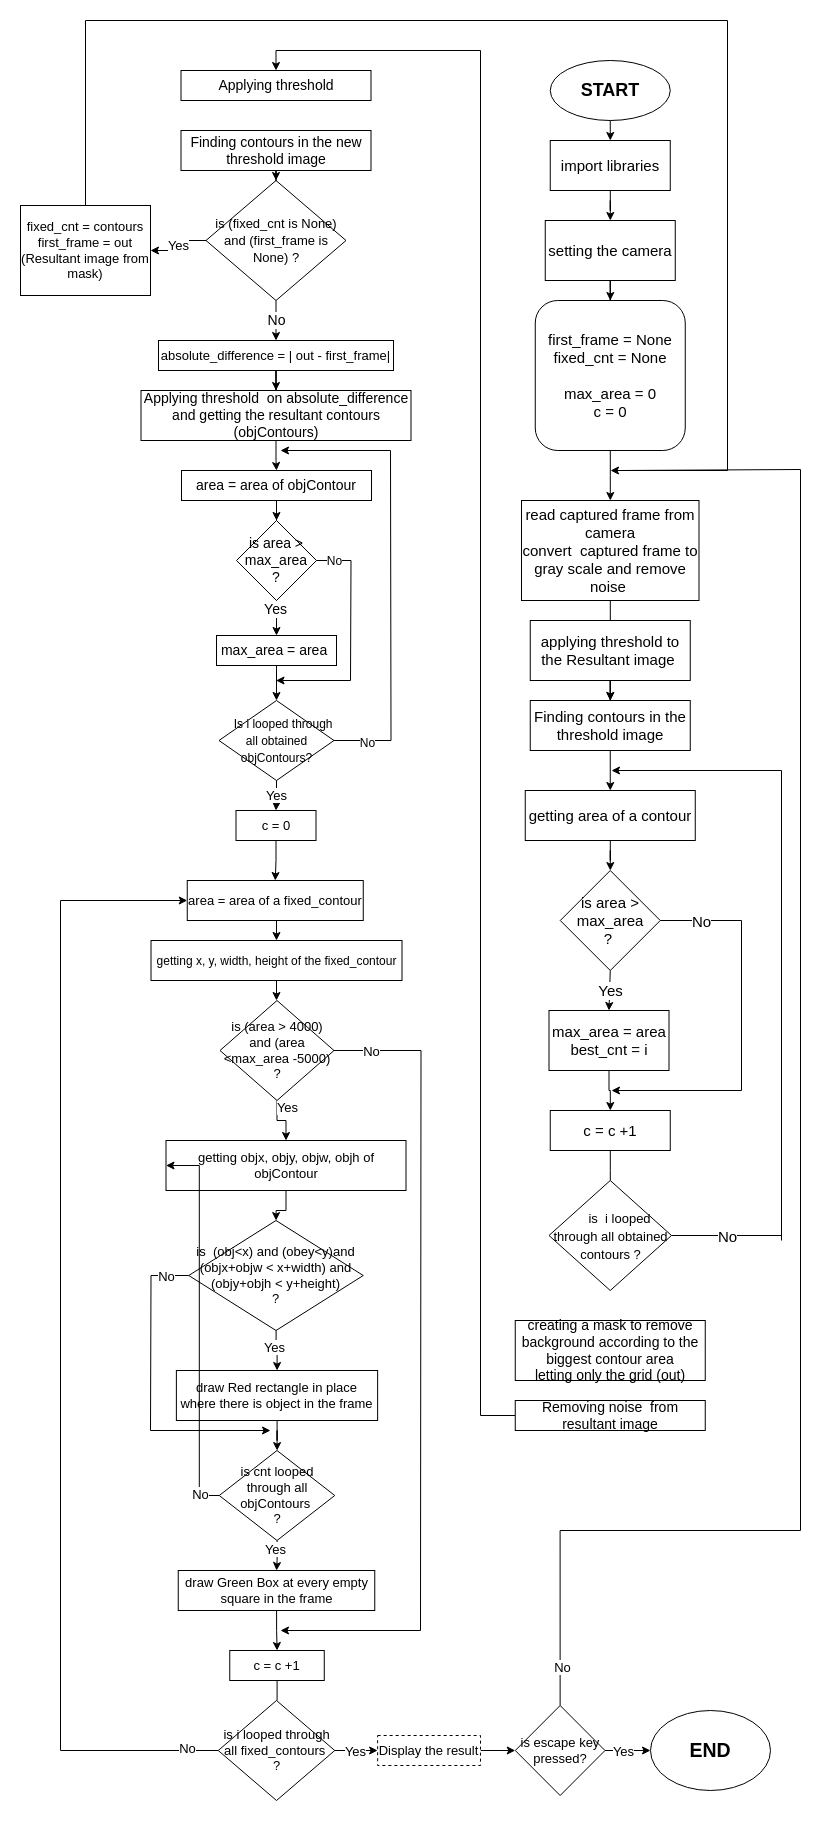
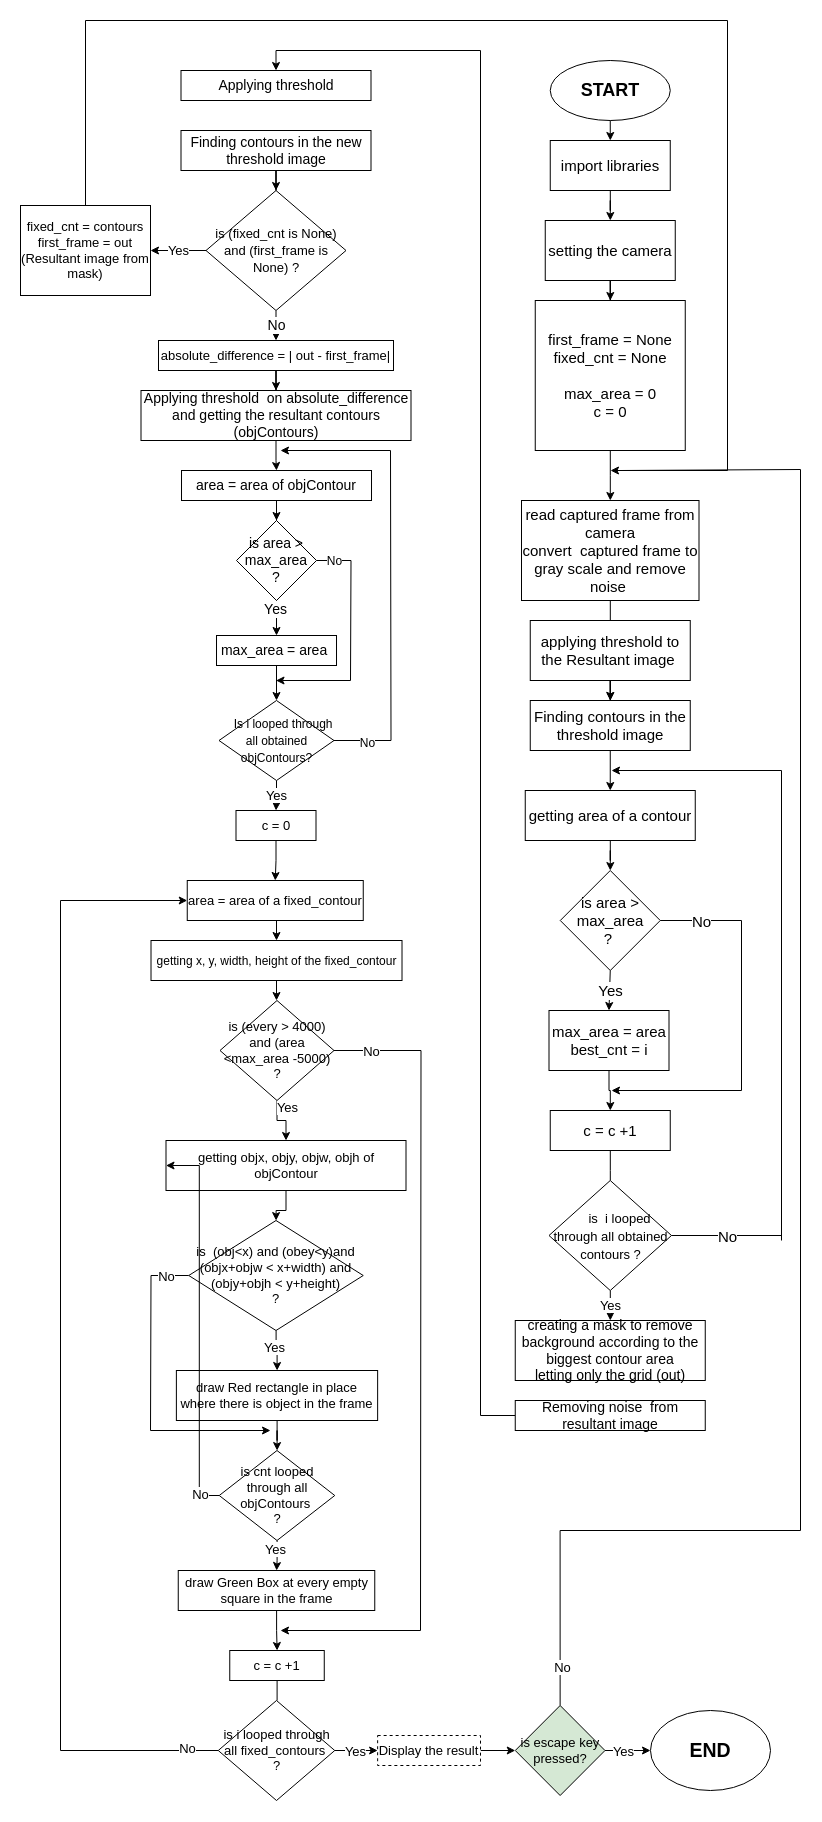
(276, 241) -> (276, 251)
(610, 376) -> (610, 376)
(278, 1051) -> (278, 1051)
none -> (610, 1301)
(560, 1751) -> (560, 1751)
